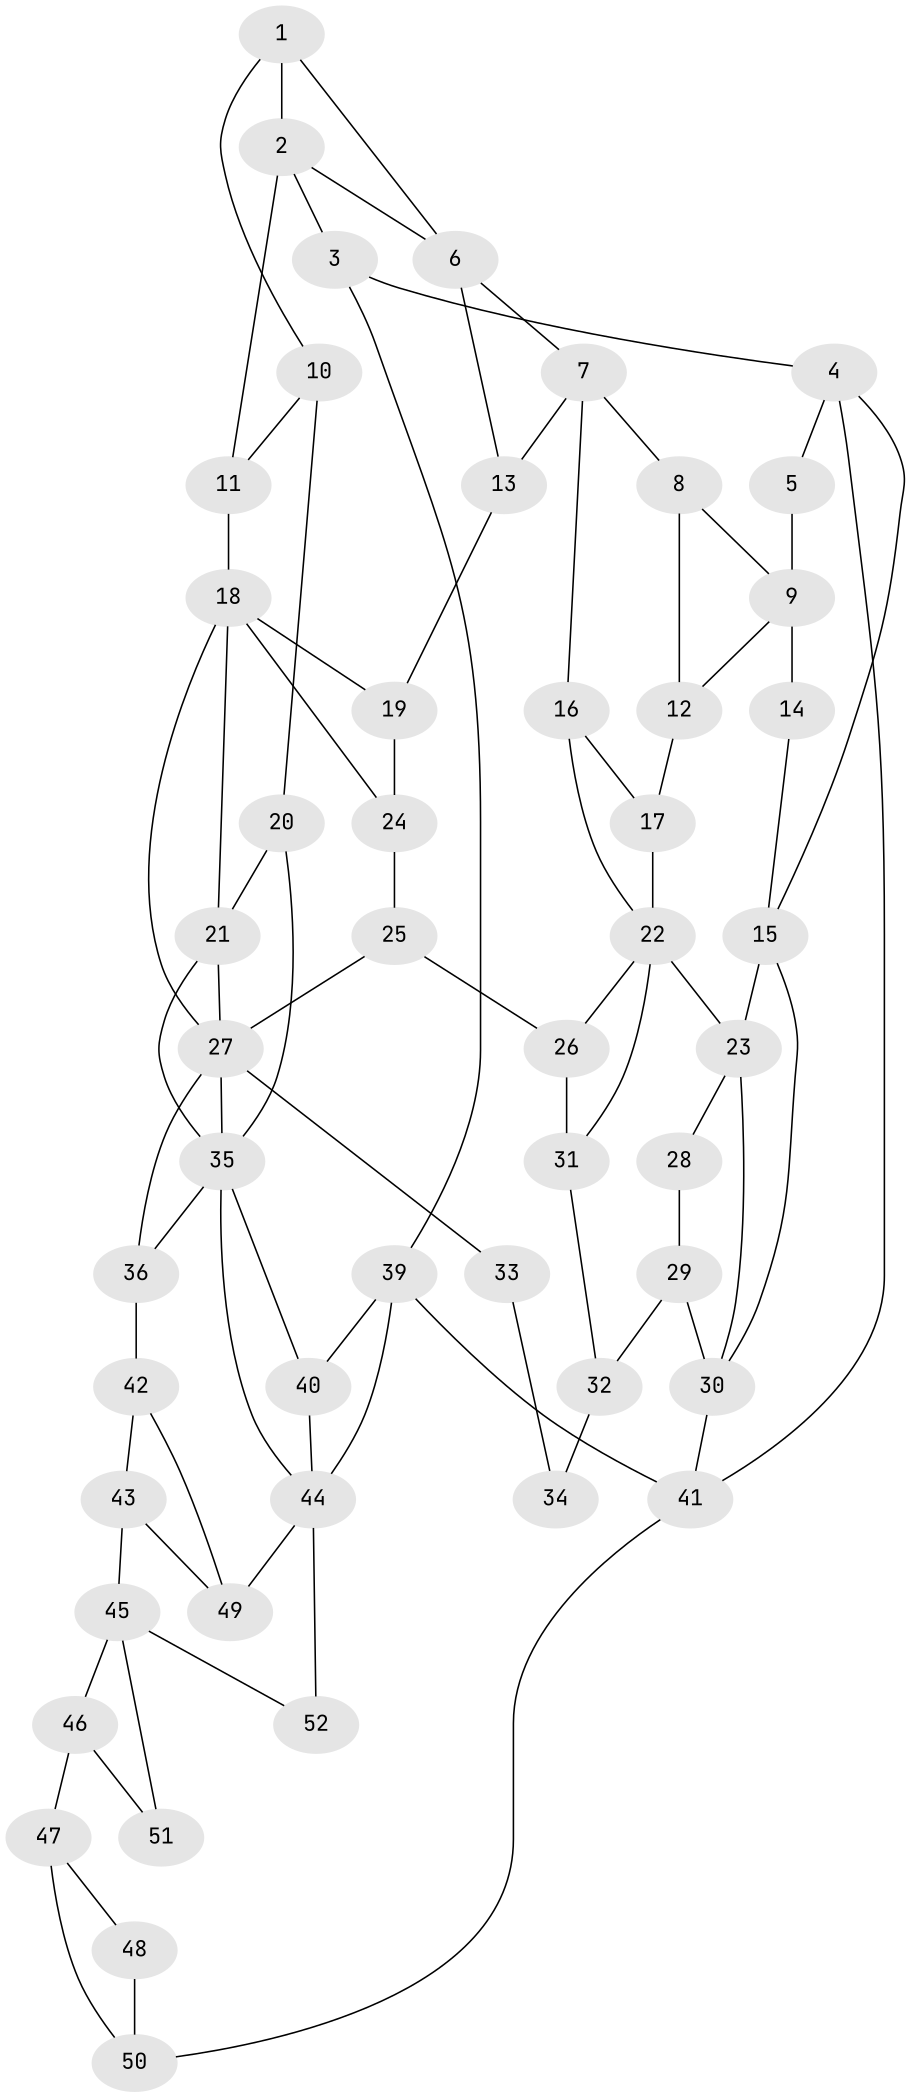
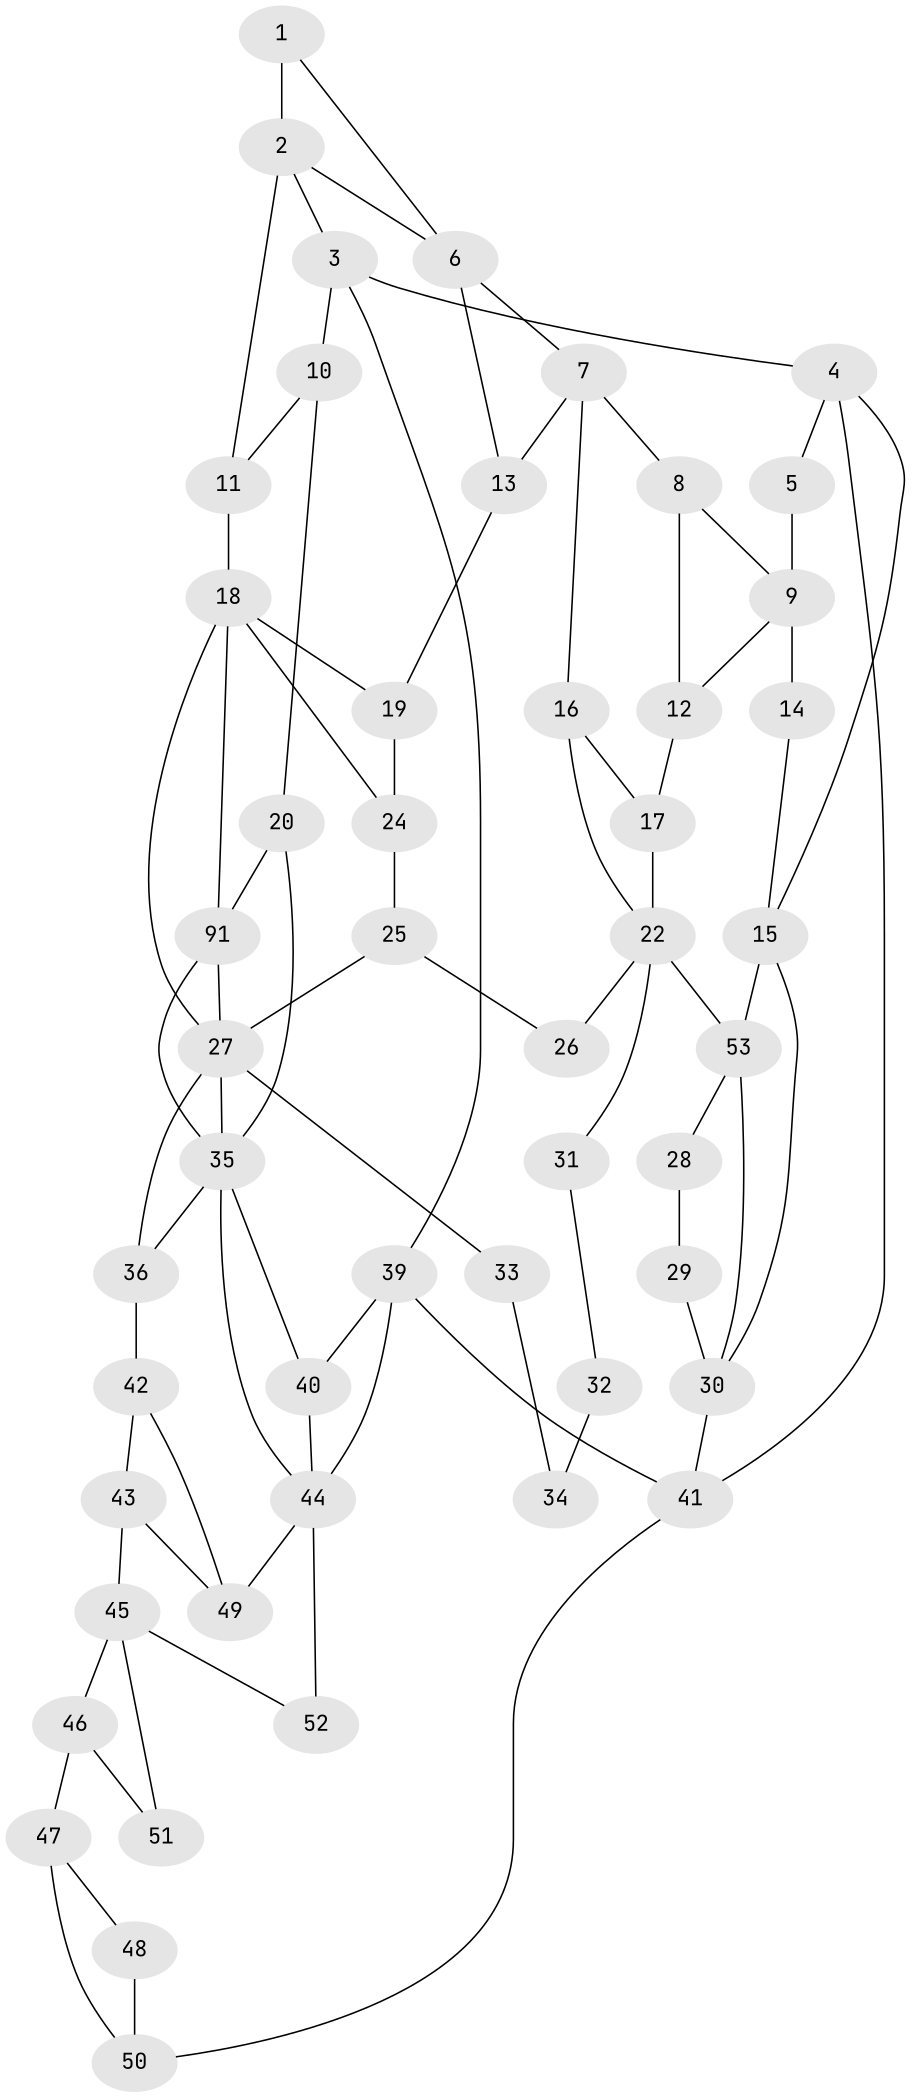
(234, 205) -> (327, 316)
(218, 936) -> (218, 936)
(739, 1049) -> (739, 1049)
(567, 1105) -> none
(639, 1331) -> none
